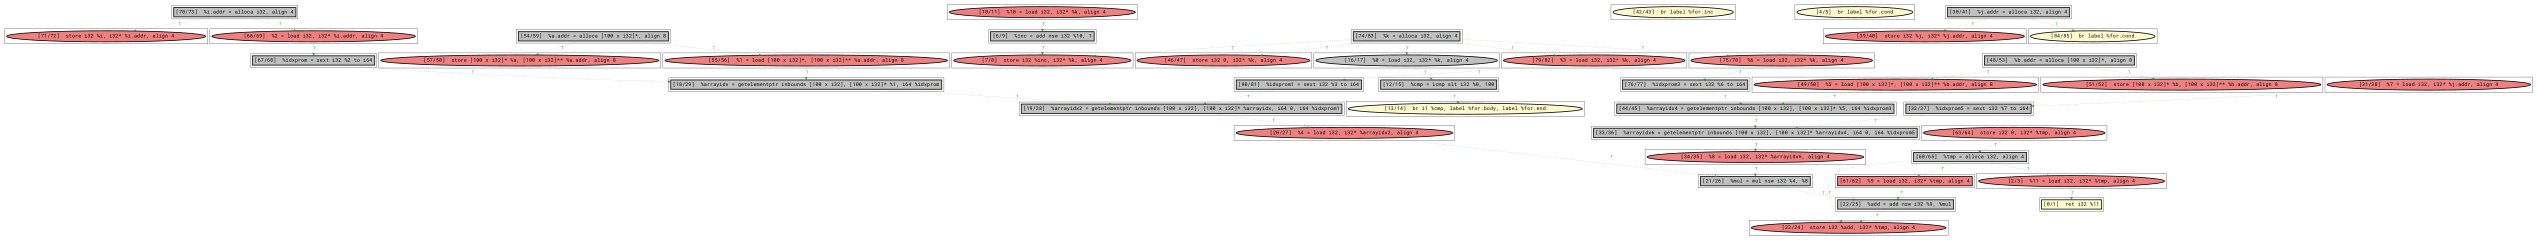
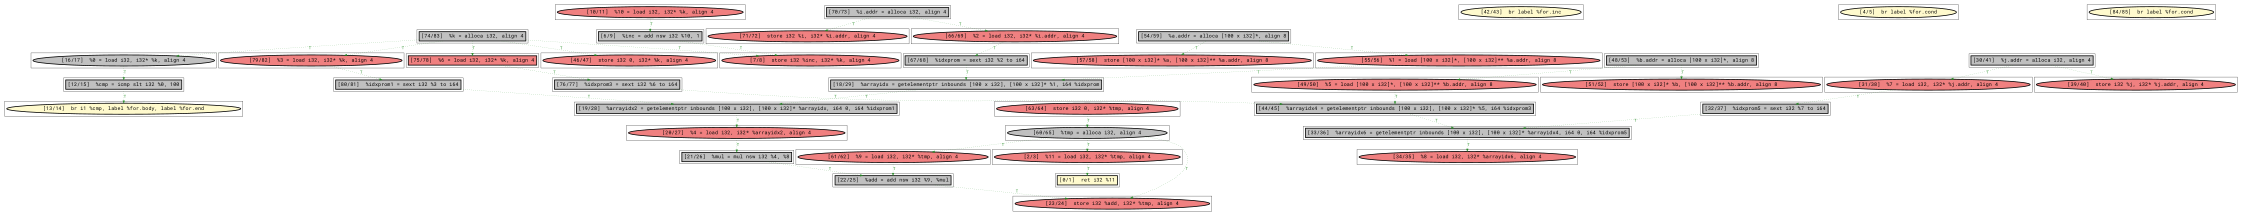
(2048, 24) -> (1983, 72)
(1782, 60) -> (472, 60)
(1970, 157) -> (1087, 133)
(1755, 168) -> none
(1905, 181) -> (893, 157)
